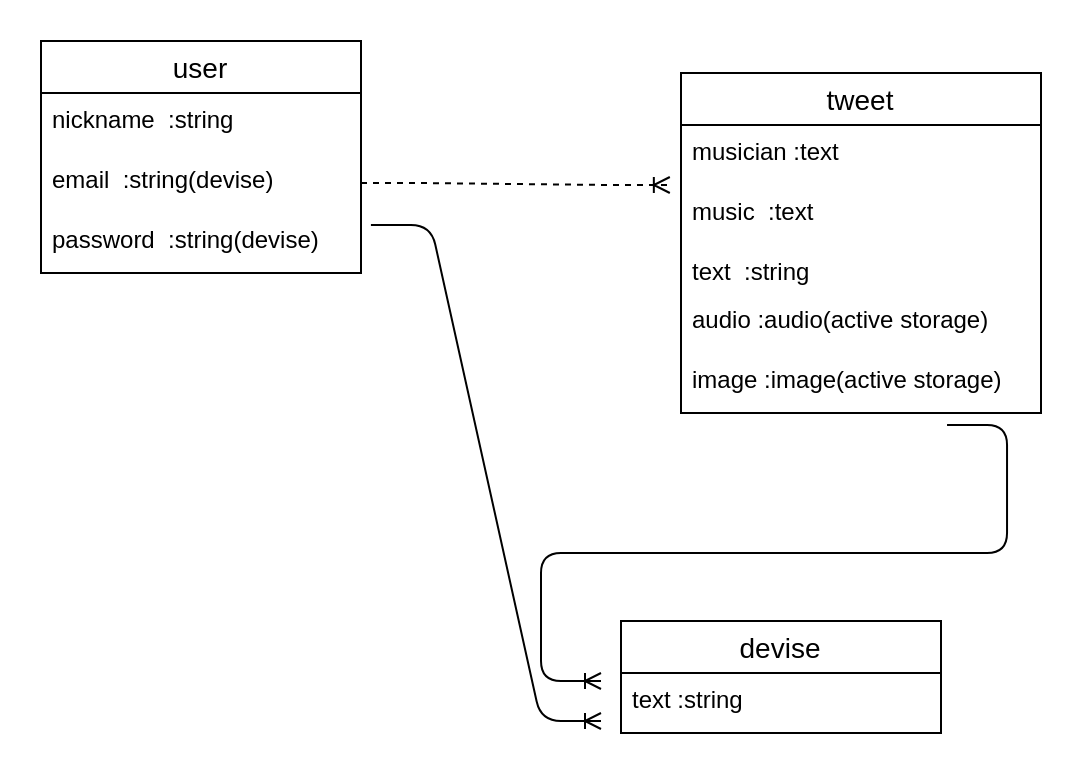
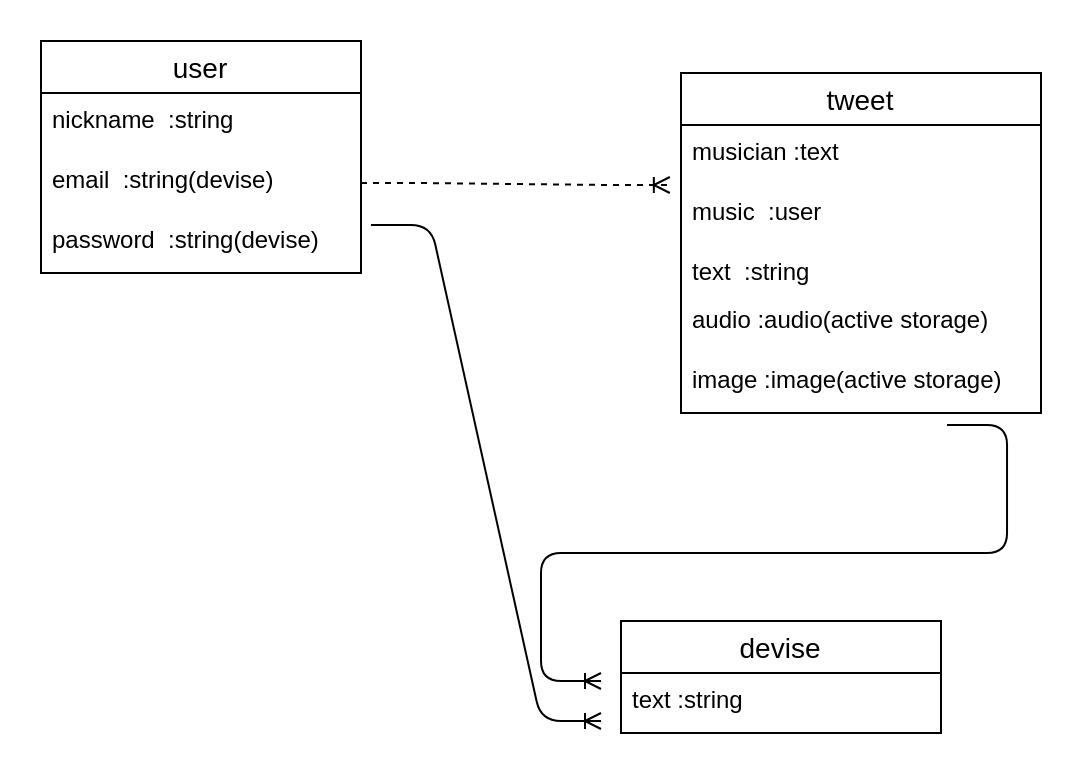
(763, 212) -> (763, 212)
